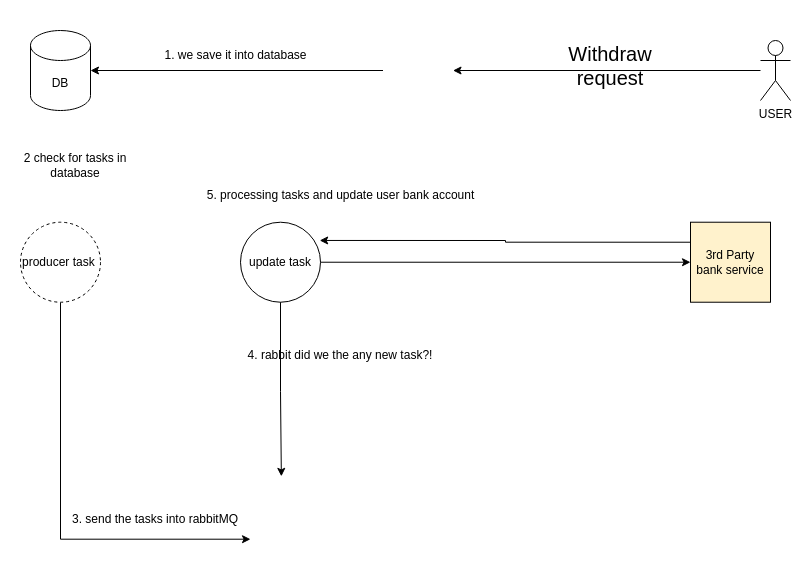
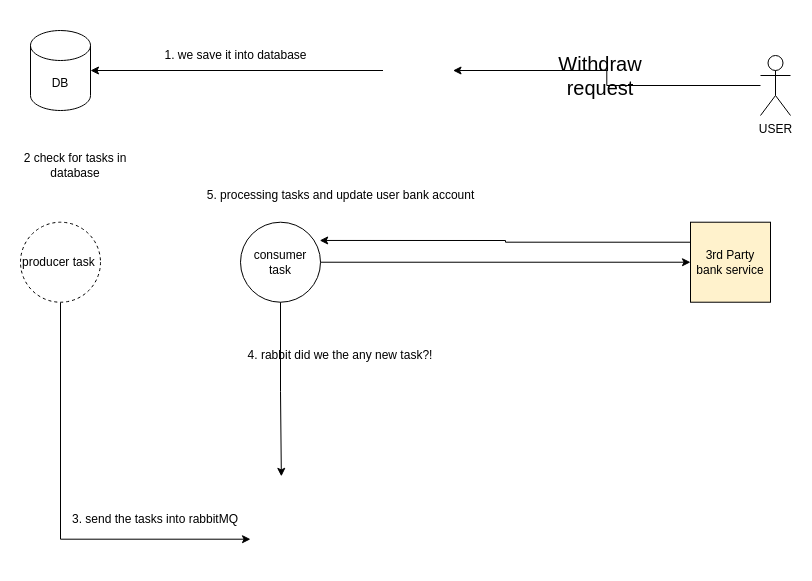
(611, 66) -> (601, 76)
(776, 71) -> (776, 86)
(281, 263) -> (281, 263)
